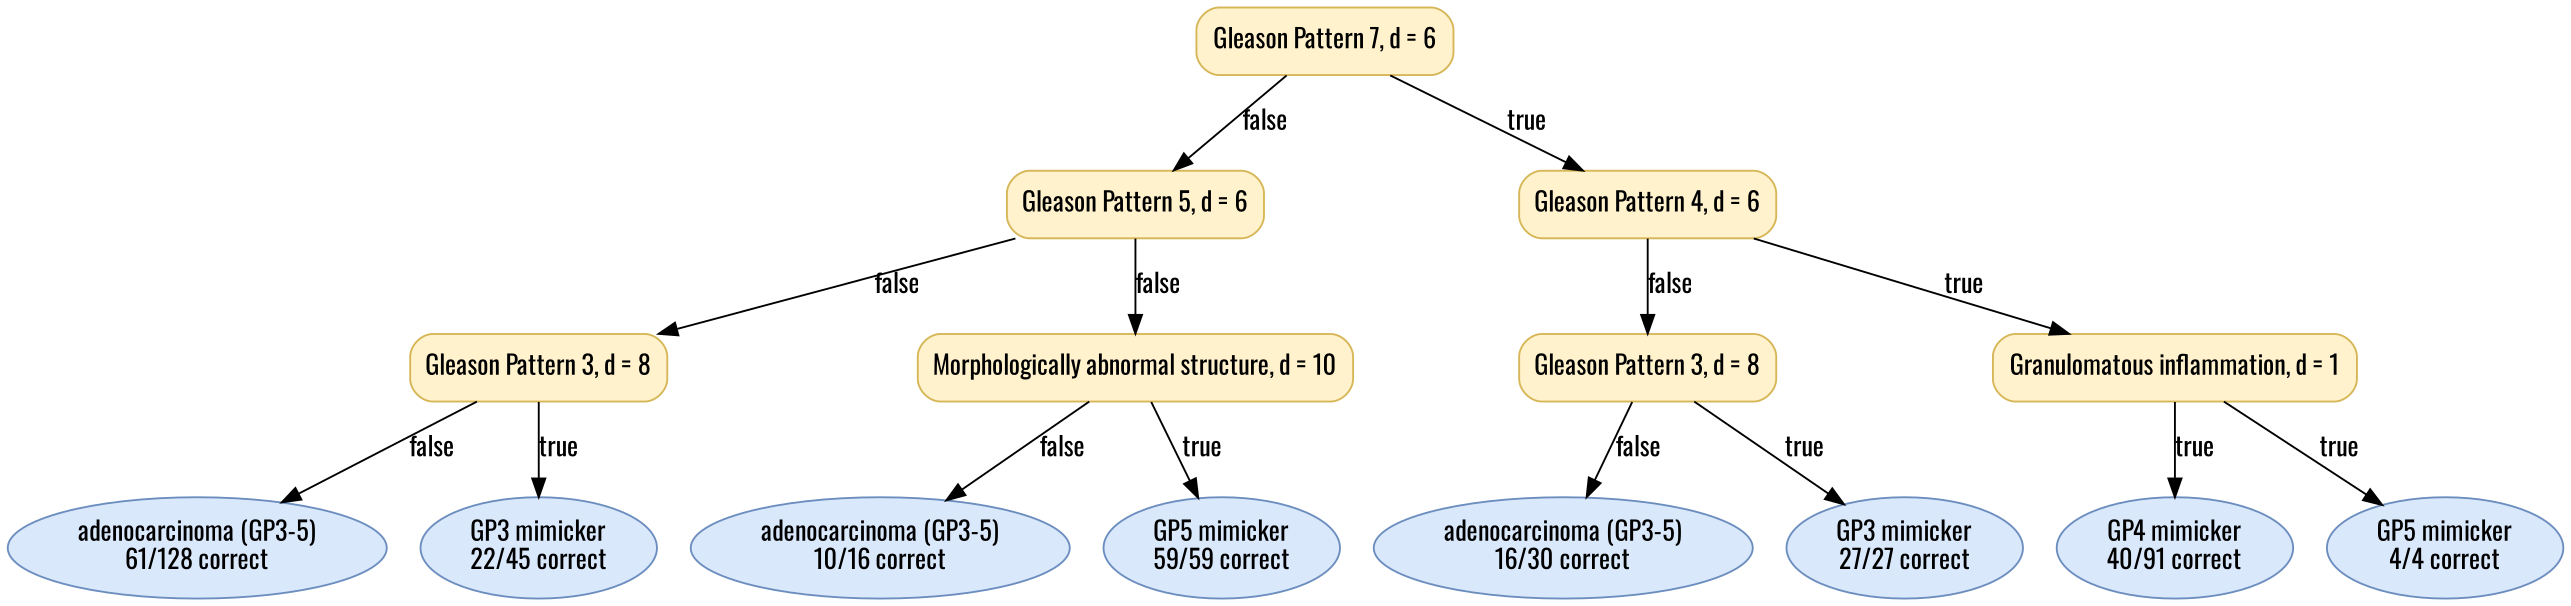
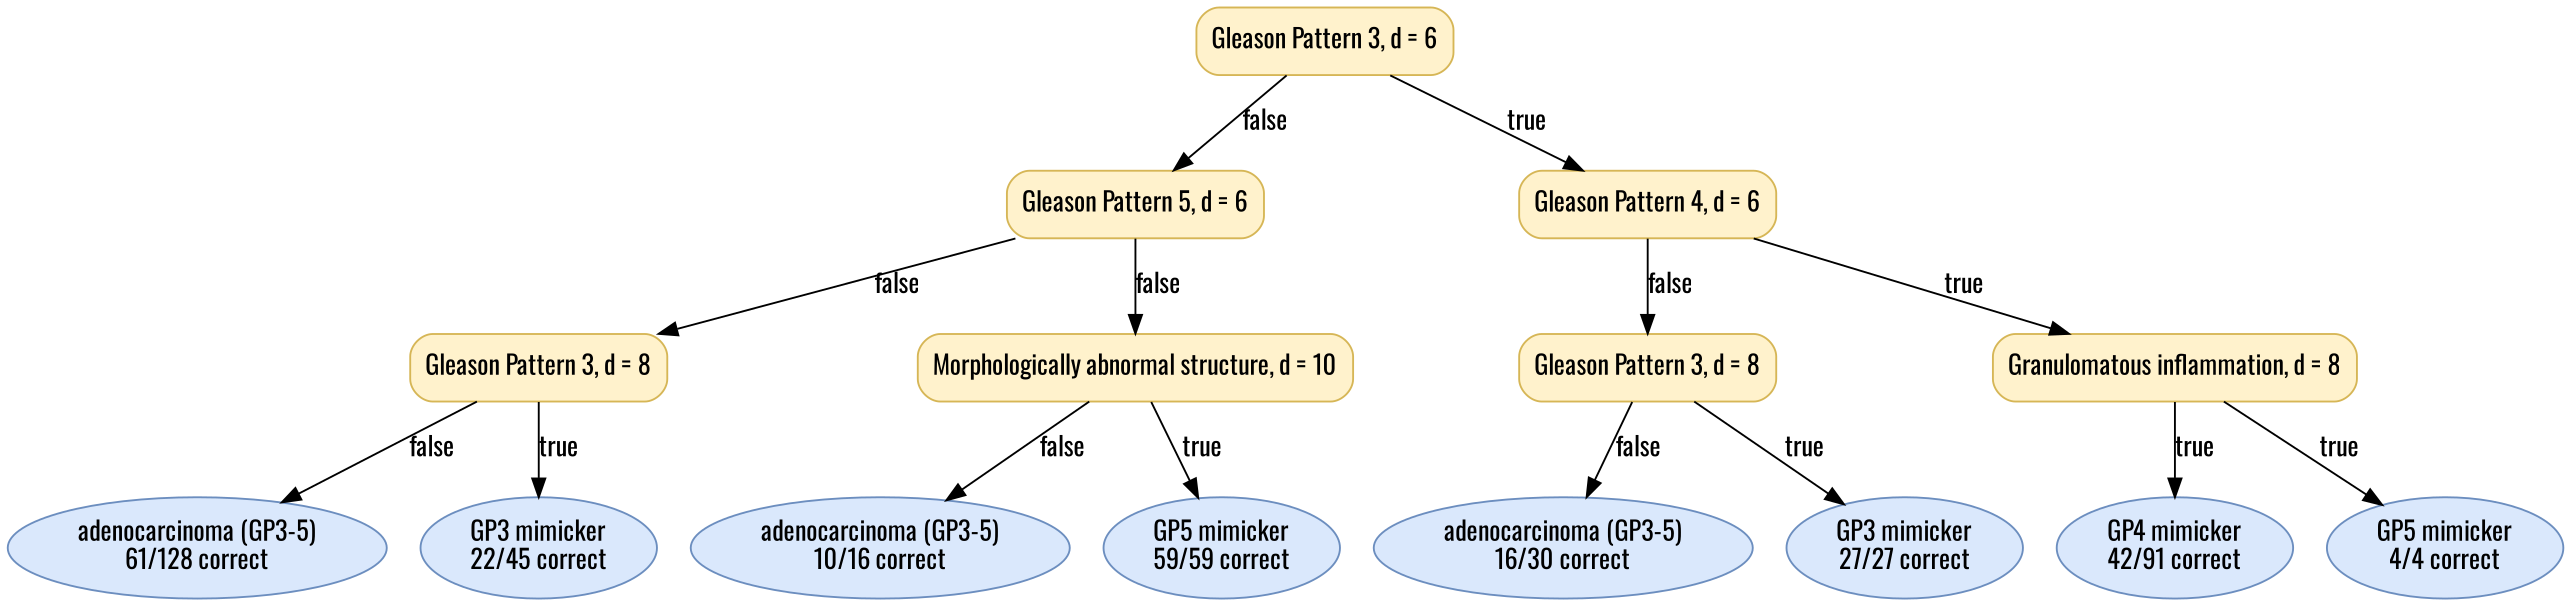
(1325, 41) -> (1325, 41)
(2175, 368) -> (2175, 368)
(2175, 561) -> (2175, 561)
